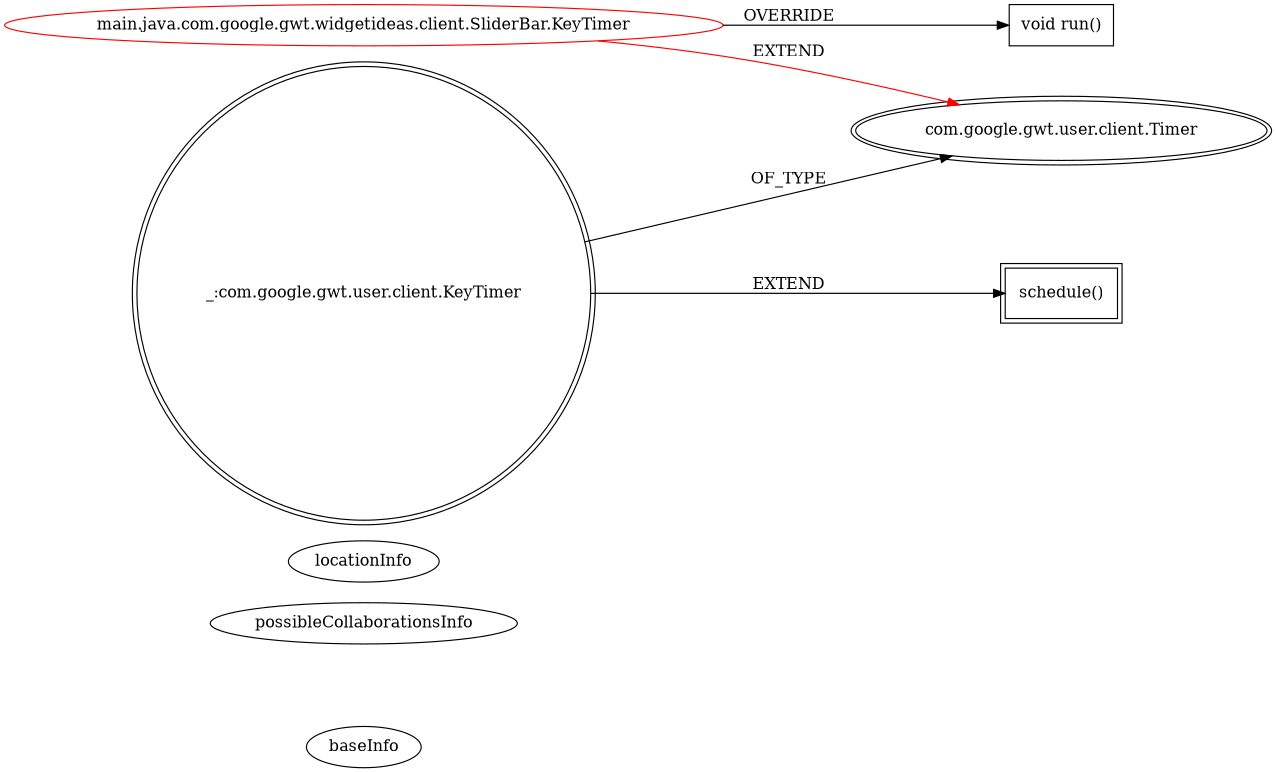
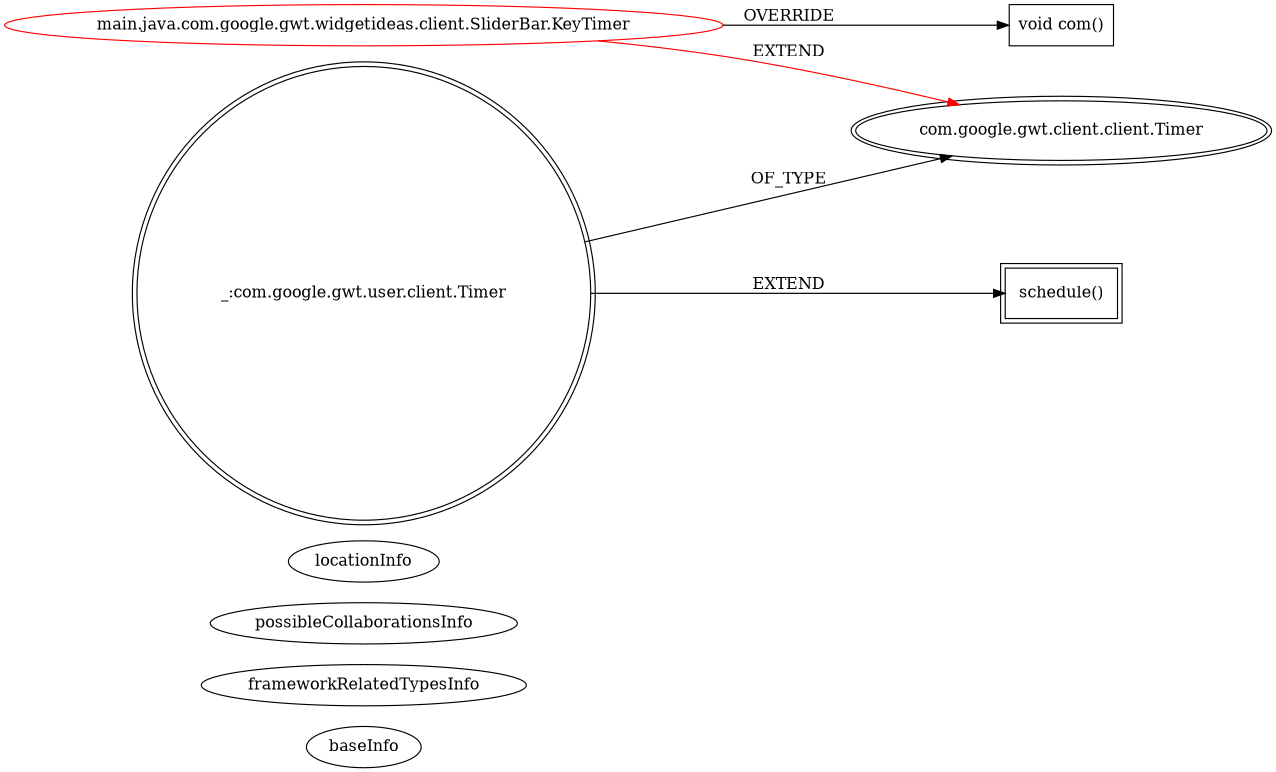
(1061, 25) -> (1061, 25)
(1061, 131) -> (1061, 131)
(364, 293) -> (364, 293)
none -> (364, 685)
